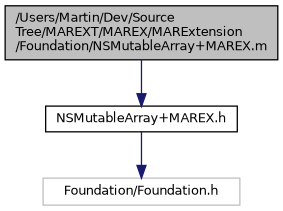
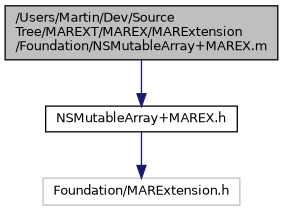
(141, 192) -> (141, 192)
